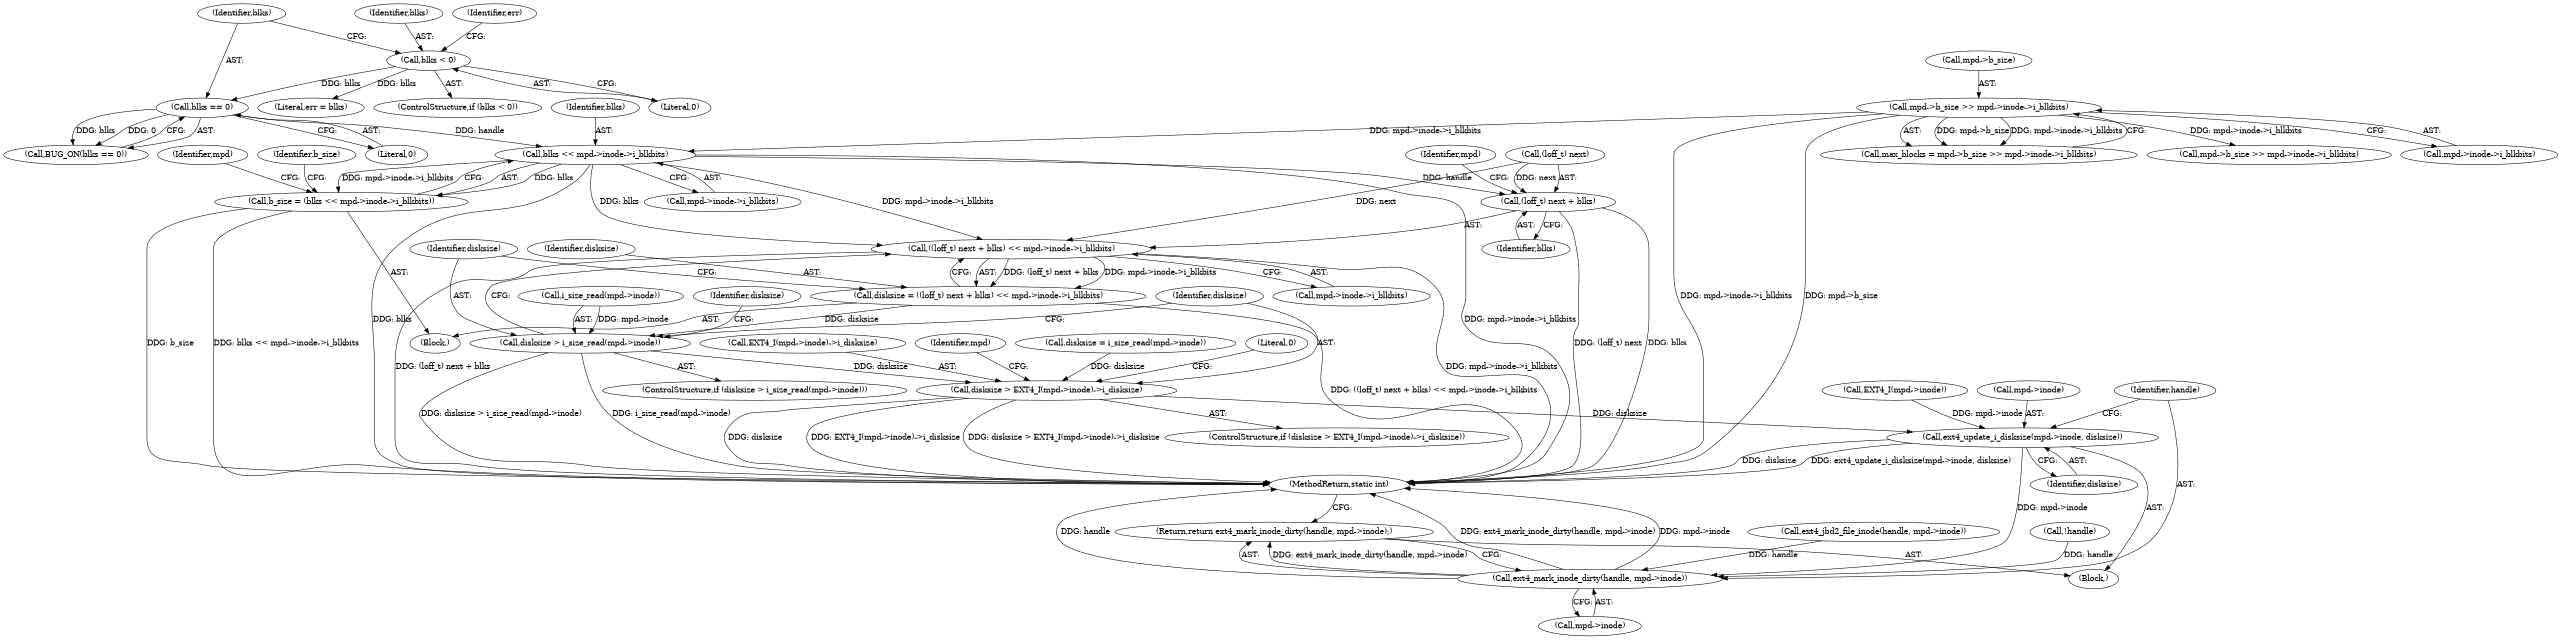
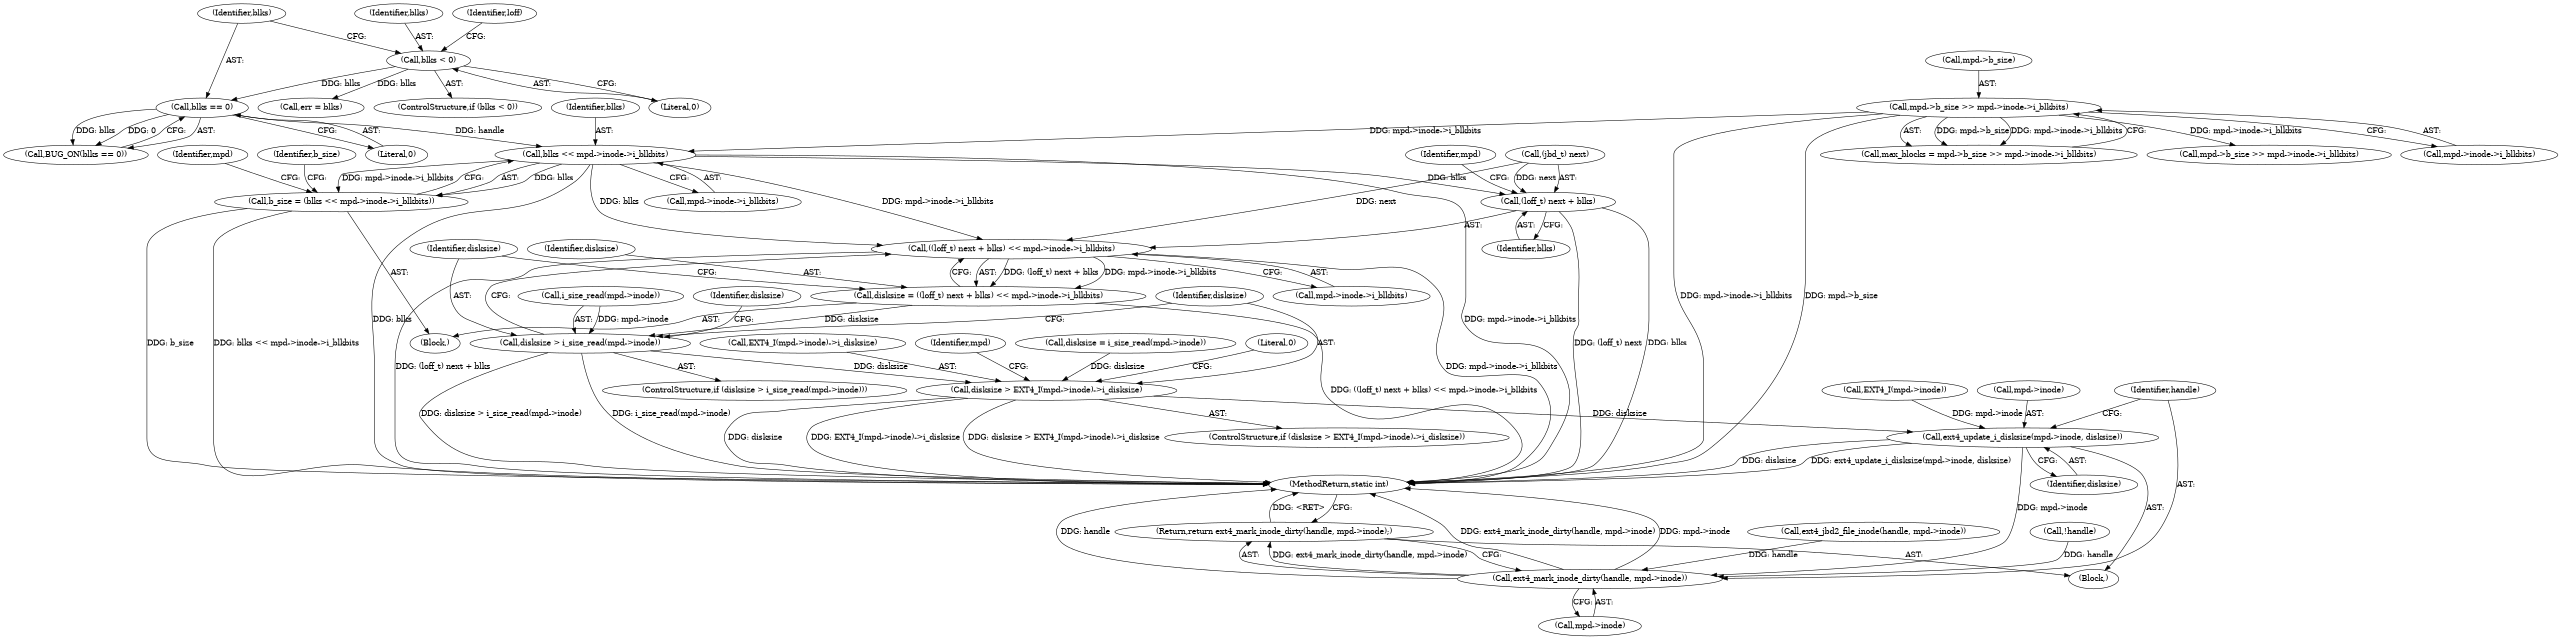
(495, 14) -> (495, 14)
(311, 108) -> (311, 108)
(1555, 155) -> (1555, 155)
(1447, 178) -> (1447, 178)
none -> (1274, 503)
